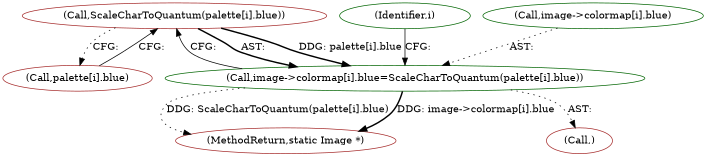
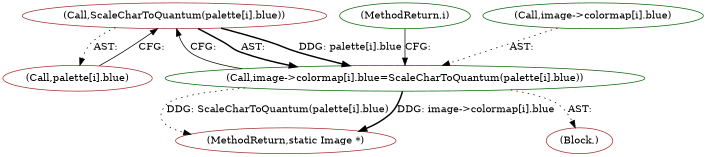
(405, 16) -> (405, 16)
(107, 47) -> (107, 47)
(579, 141) -> (579, 141)
